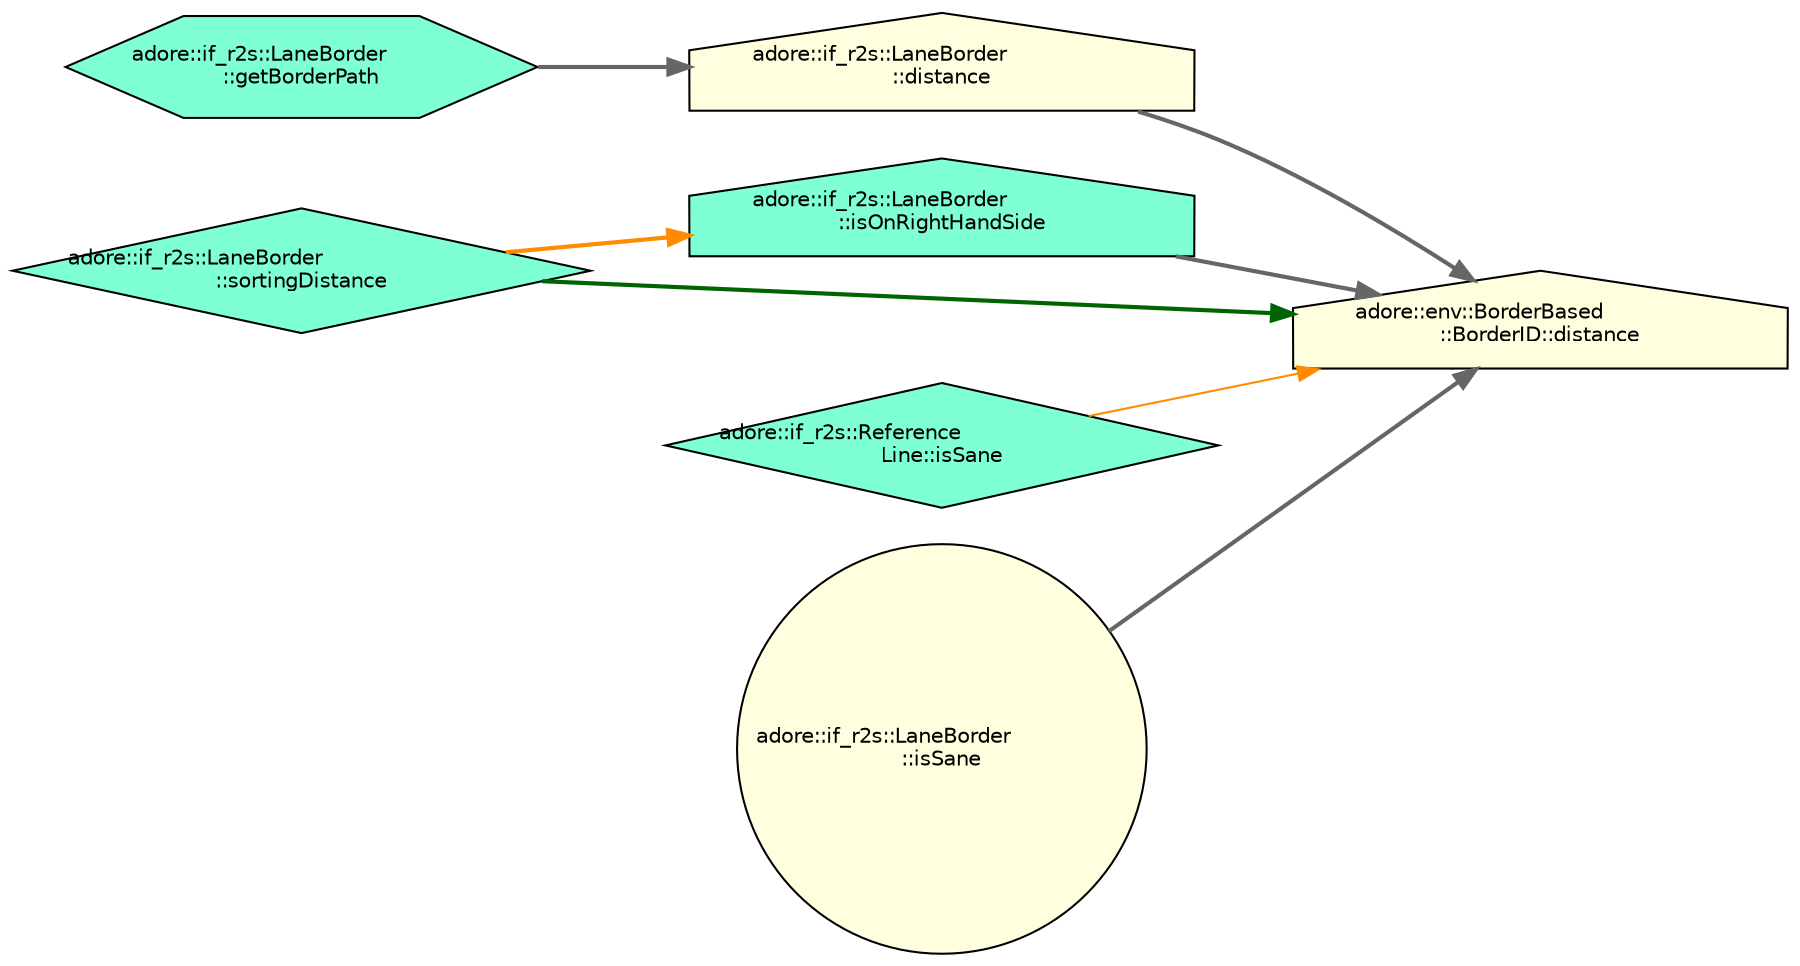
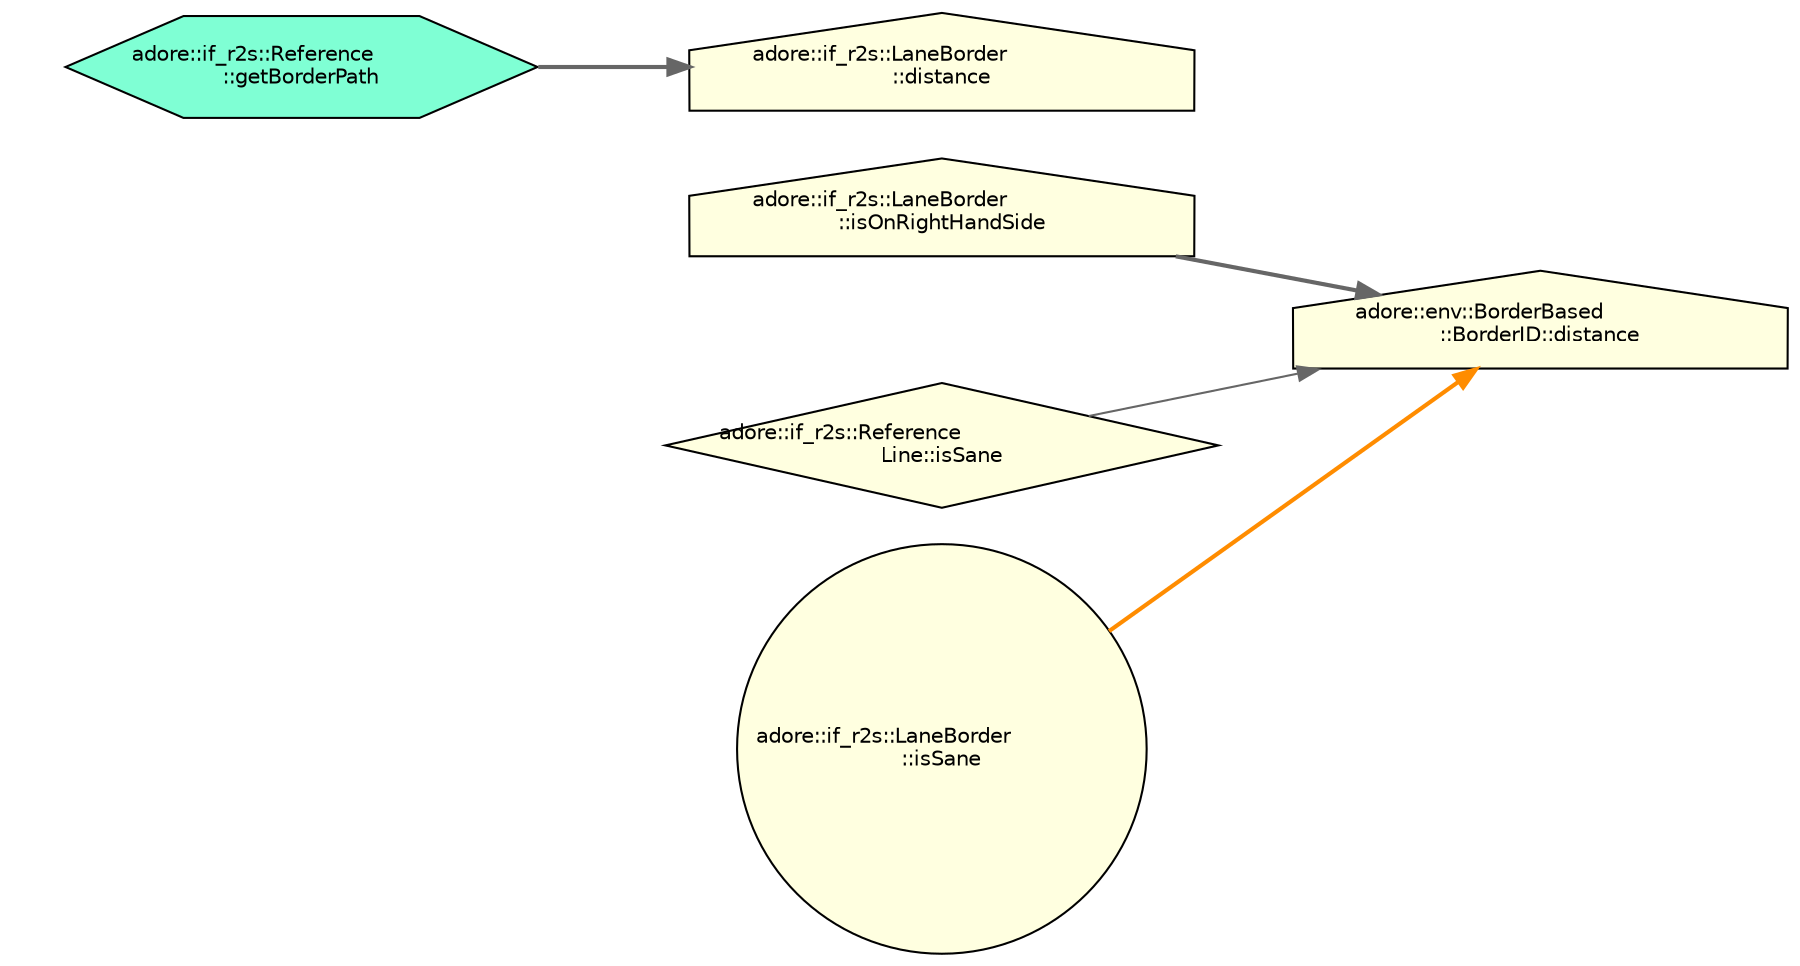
(301, 67) -> (301, 67)
(1302, 179) -> none
(942, 213) -> (942, 213)
(301, 271) -> none
(1193, 395) -> (1193, 395)
(942, 445) -> (942, 445)
(1284, 506) -> (1284, 506)
